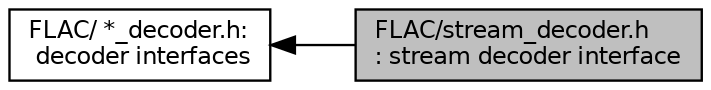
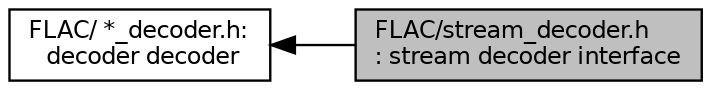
(140, 45) -> (140, 45)
